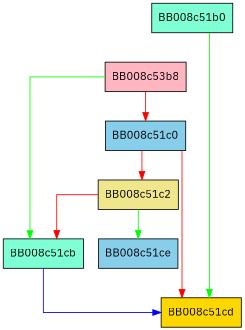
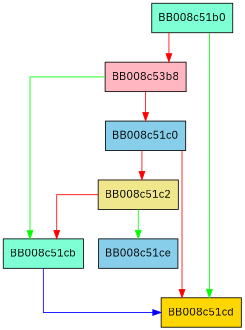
none -> (169, 43)
